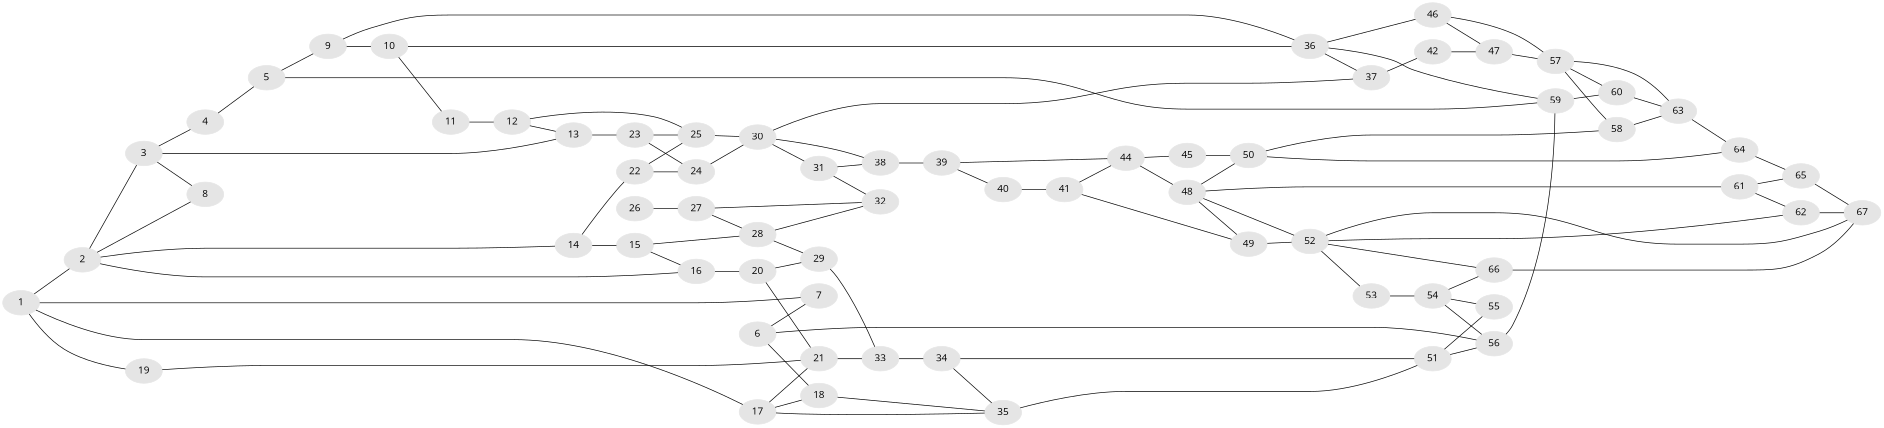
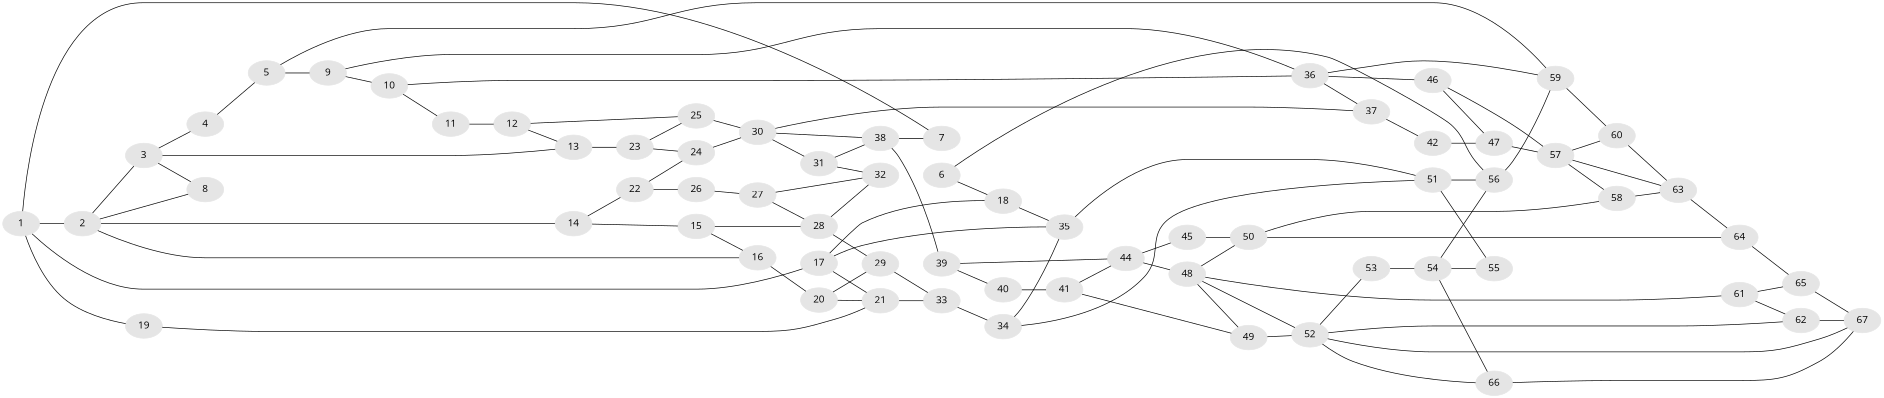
(661, 156) -> (666, 190)
(784, 318) -> (911, 138)
